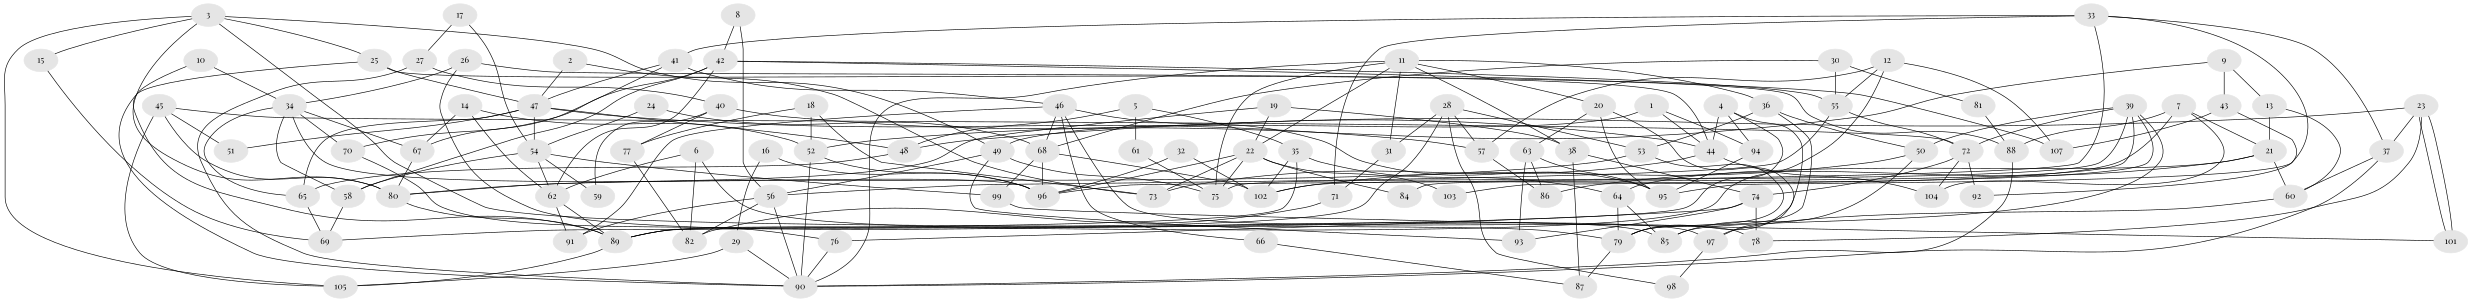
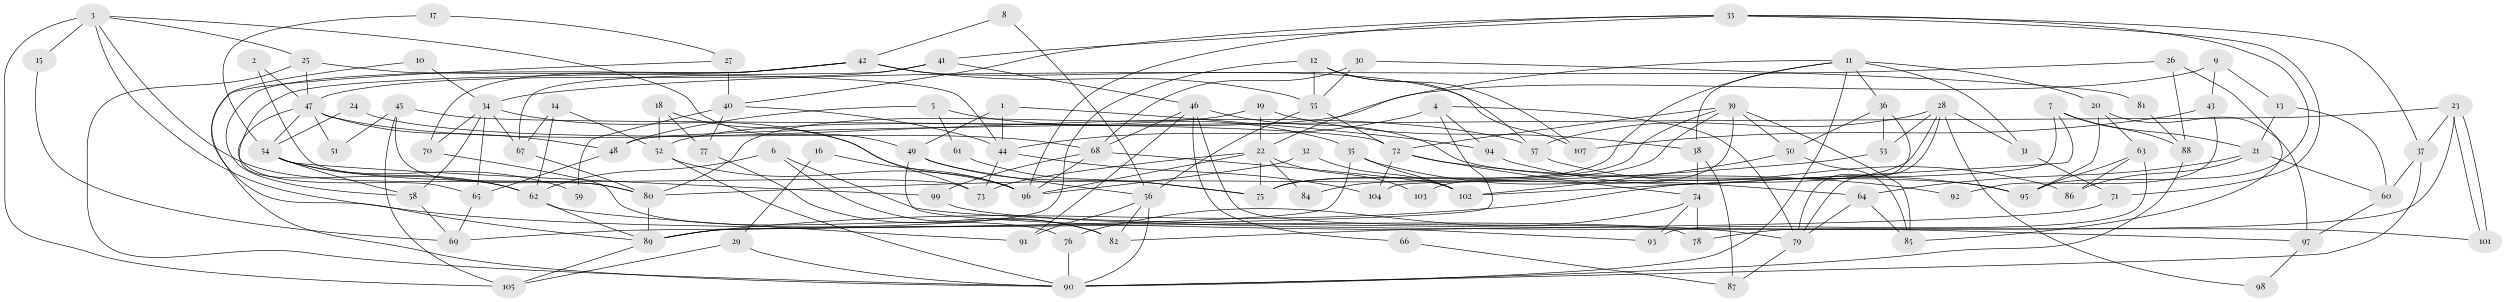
none -> (1251, 33)
(1780, 206) -> (1839, 185)
